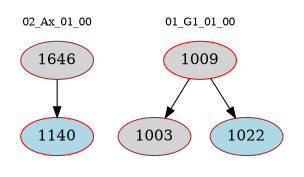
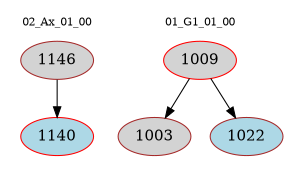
(57, 60) -> (57, 60)
